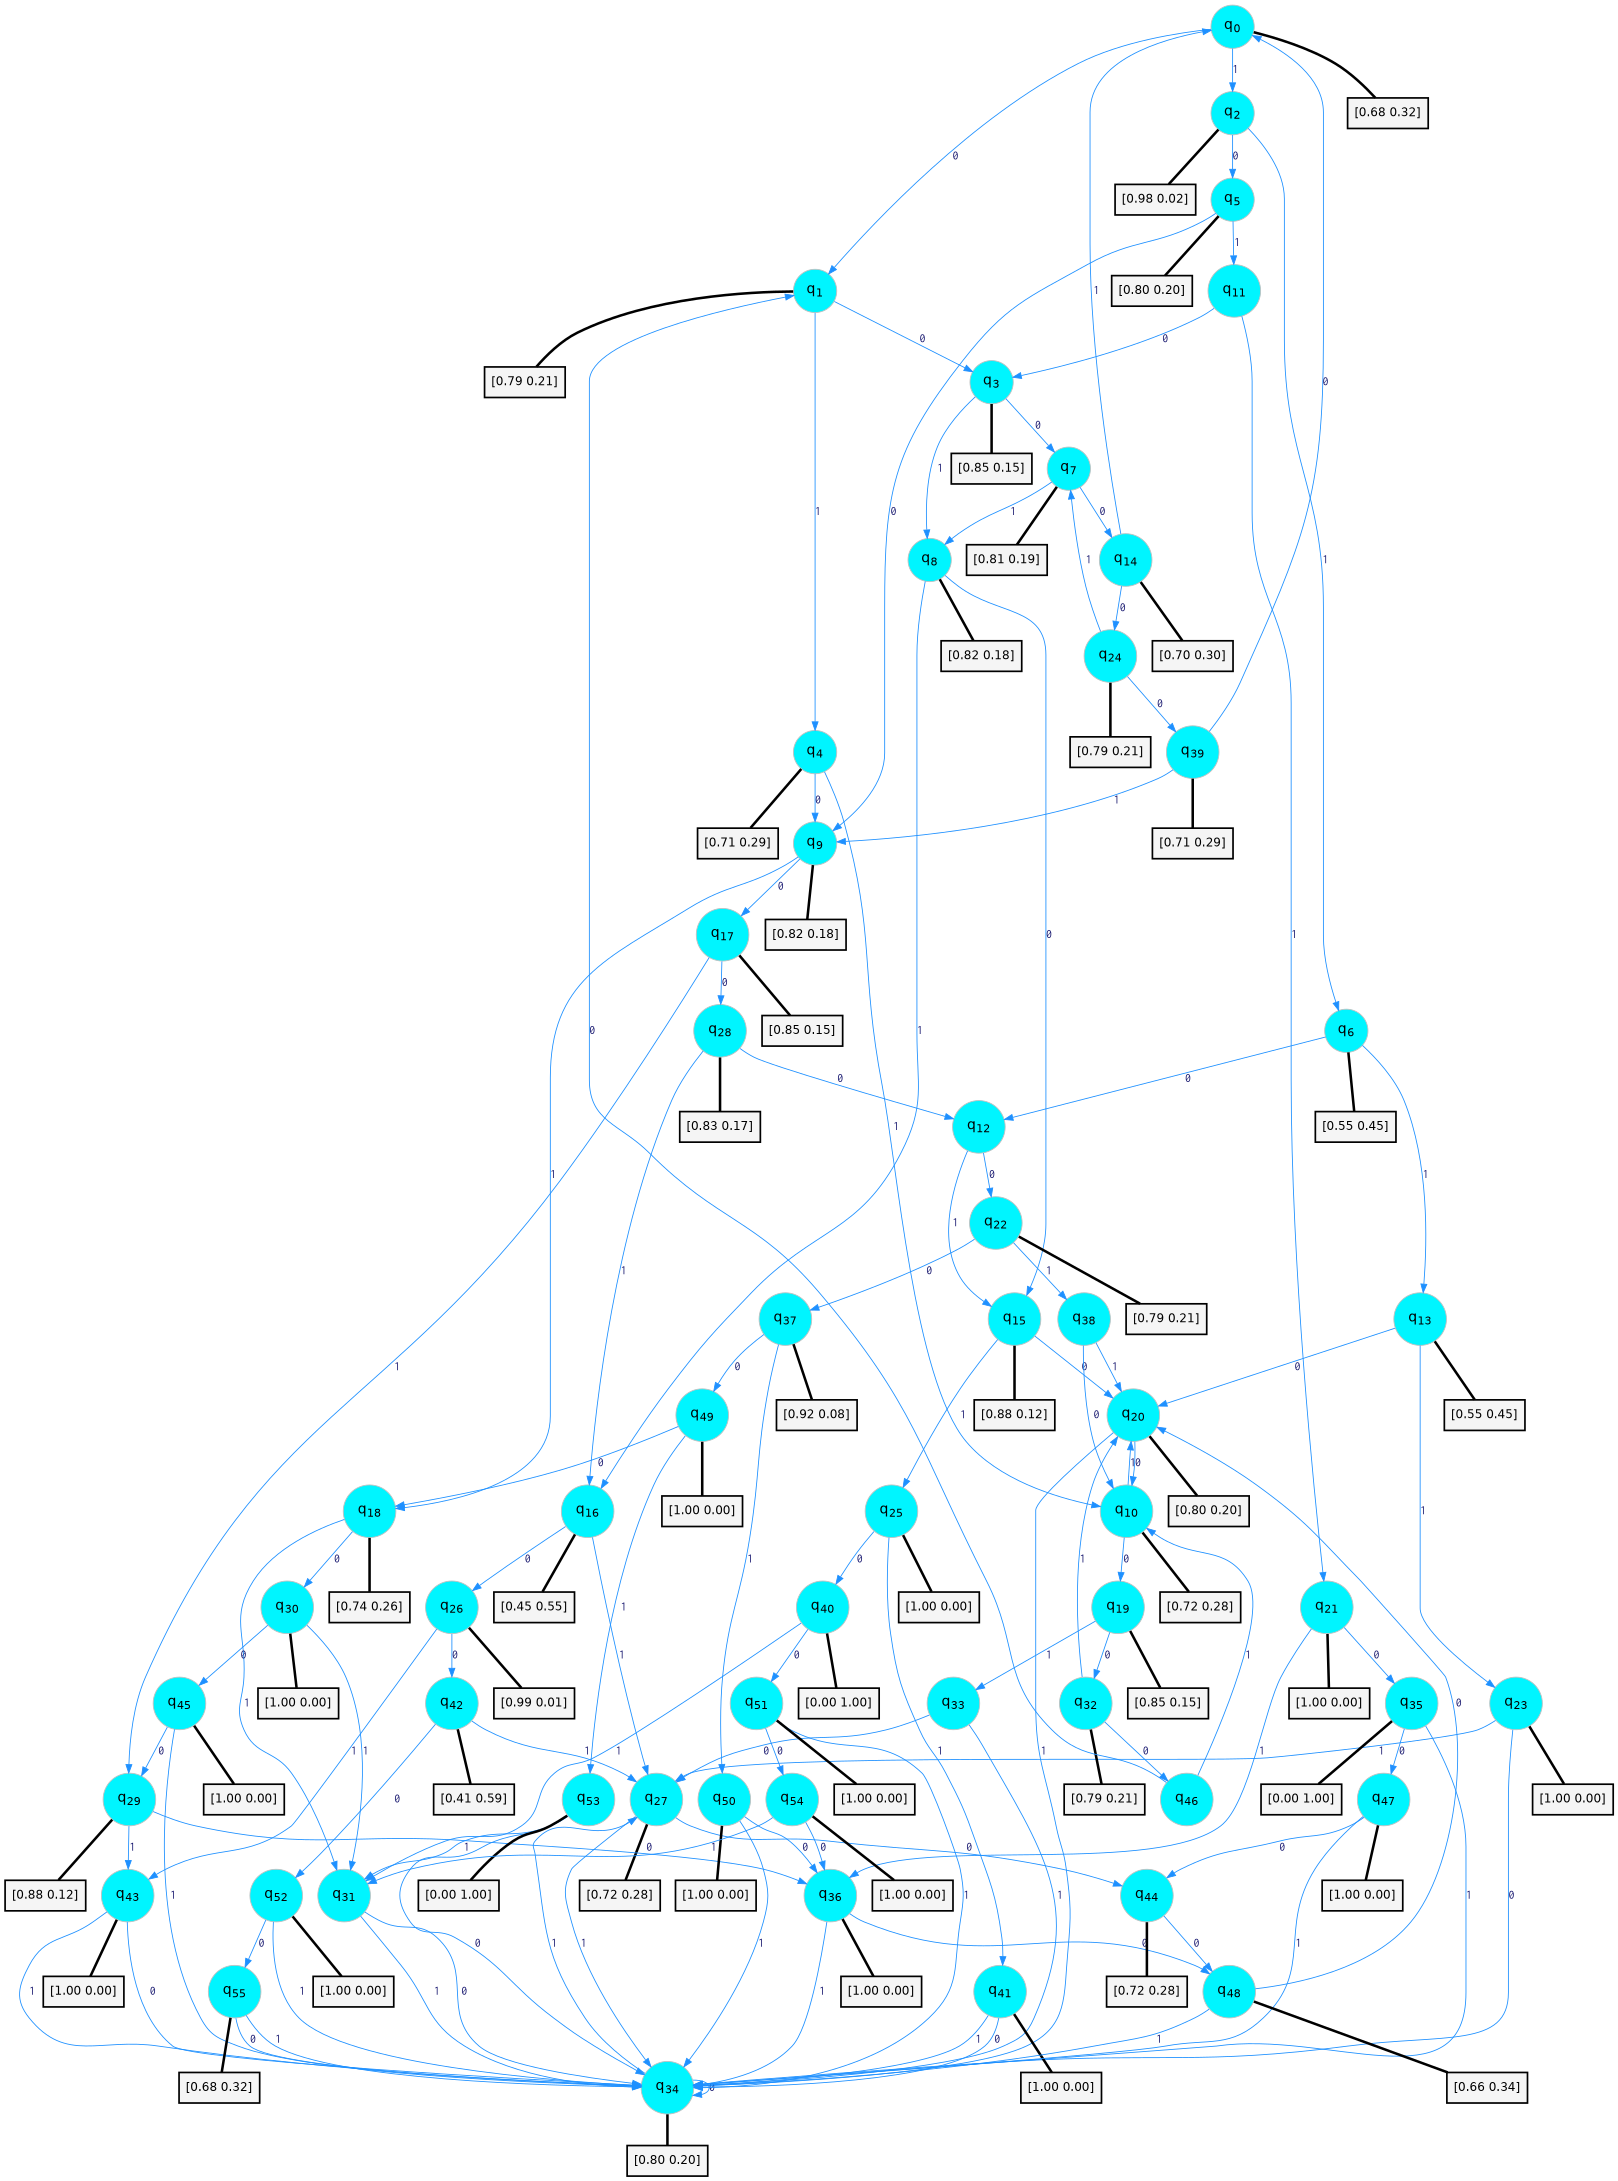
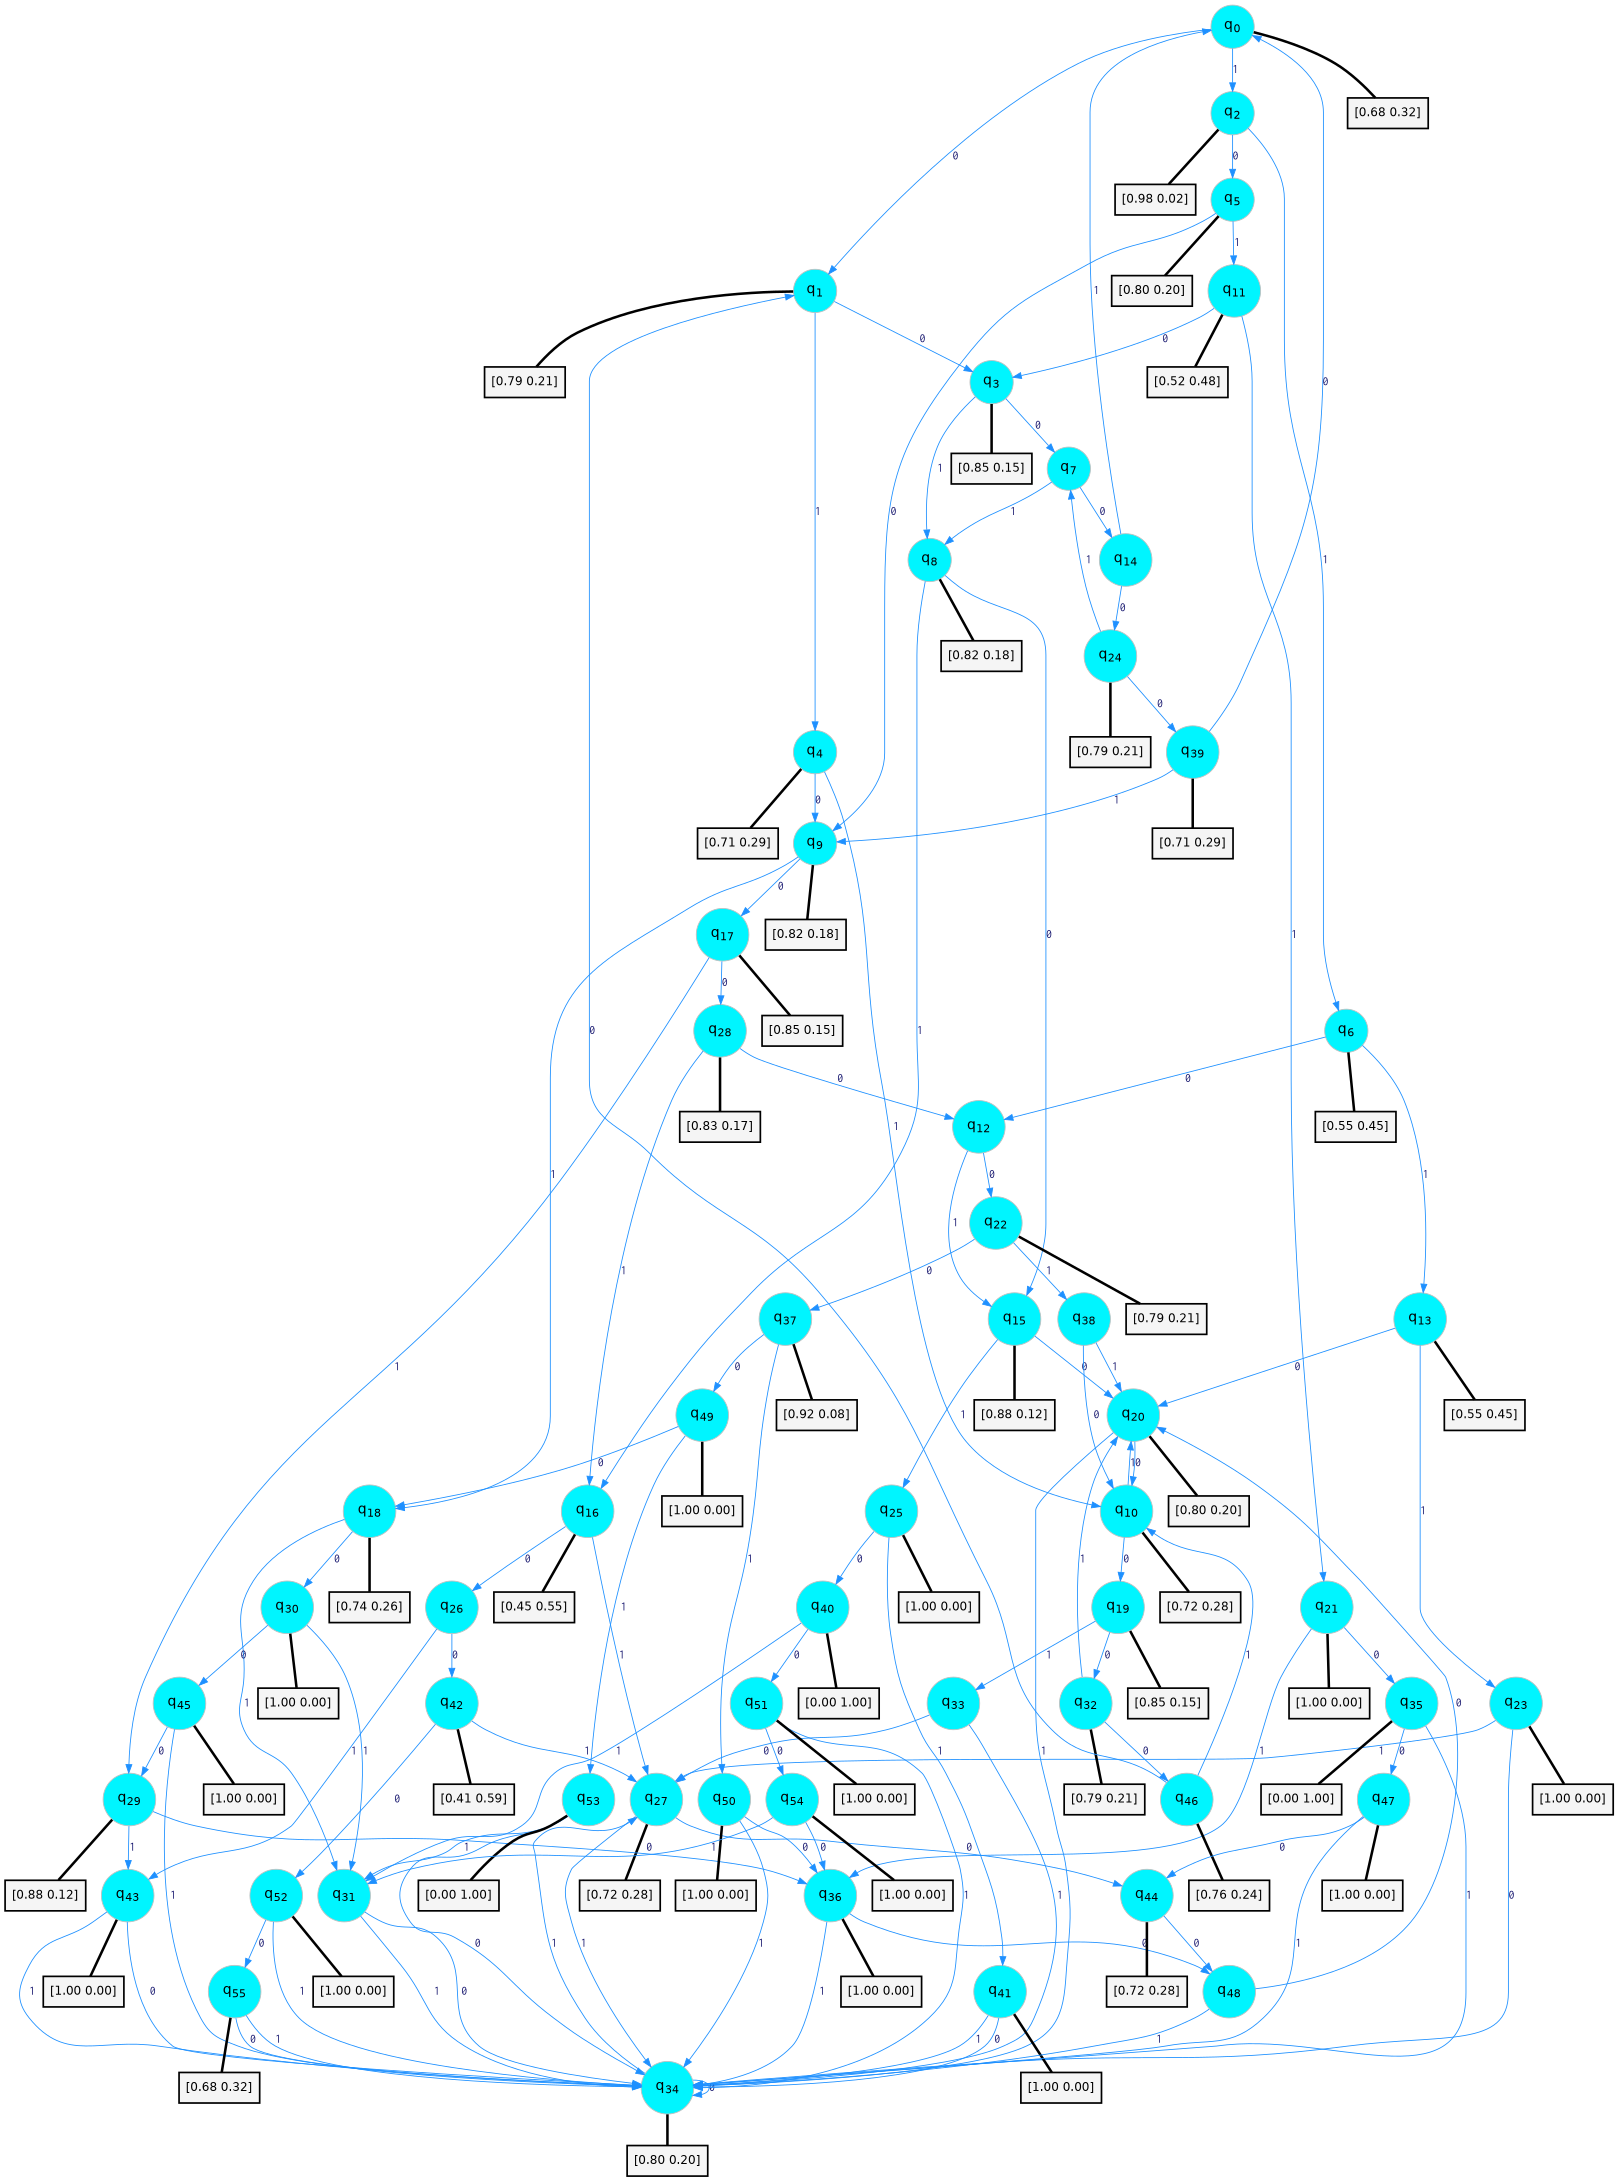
none -> (1188, 382)
(1007, 560) -> none
(1193, 656) -> none
(534, 1703) -> none
none -> (1229, 1896)
(1487, 2088) -> none
